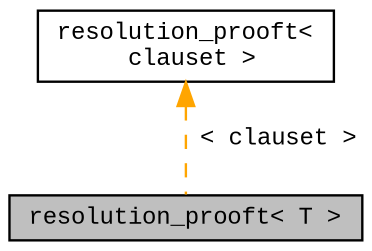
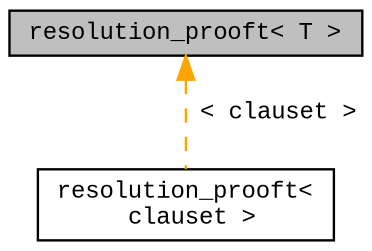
(186, 150) -> (186, 125)
